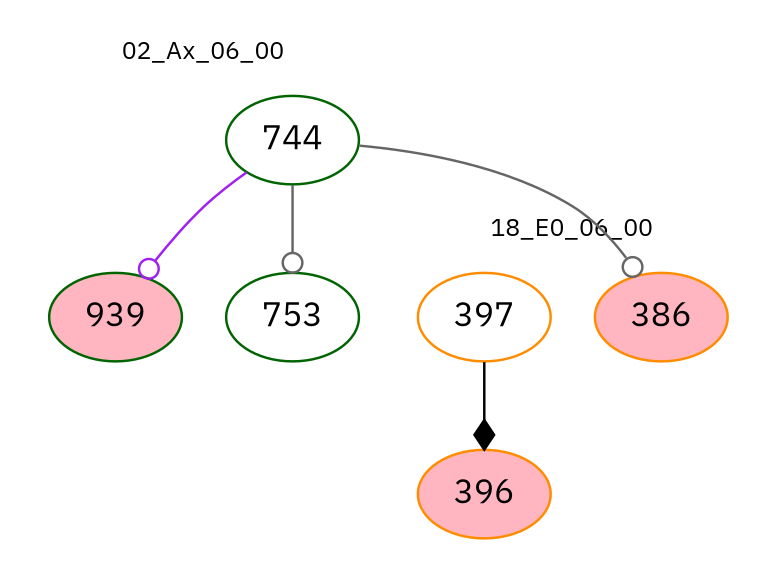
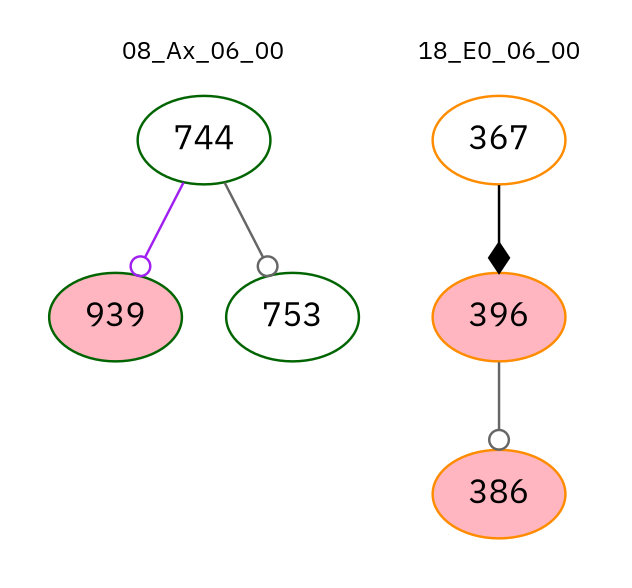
(204, 53) -> (204, 53)
(505, 175) -> (499, 396)
(484, 317) -> (499, 140)
